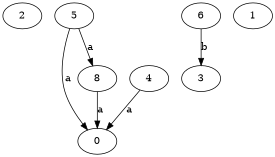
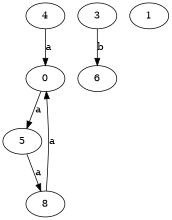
(22, 16) -> none
(201, 44) -> (97, 44)
(63, 78) -> (35, 107)
